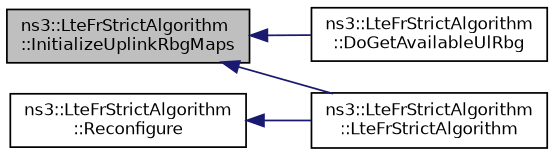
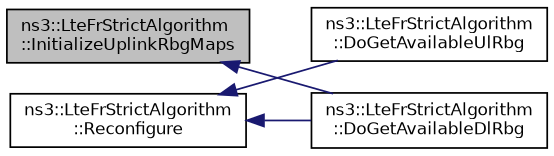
(290, 35) -> (297, 72)
(429, 120) -> (429, 120)
